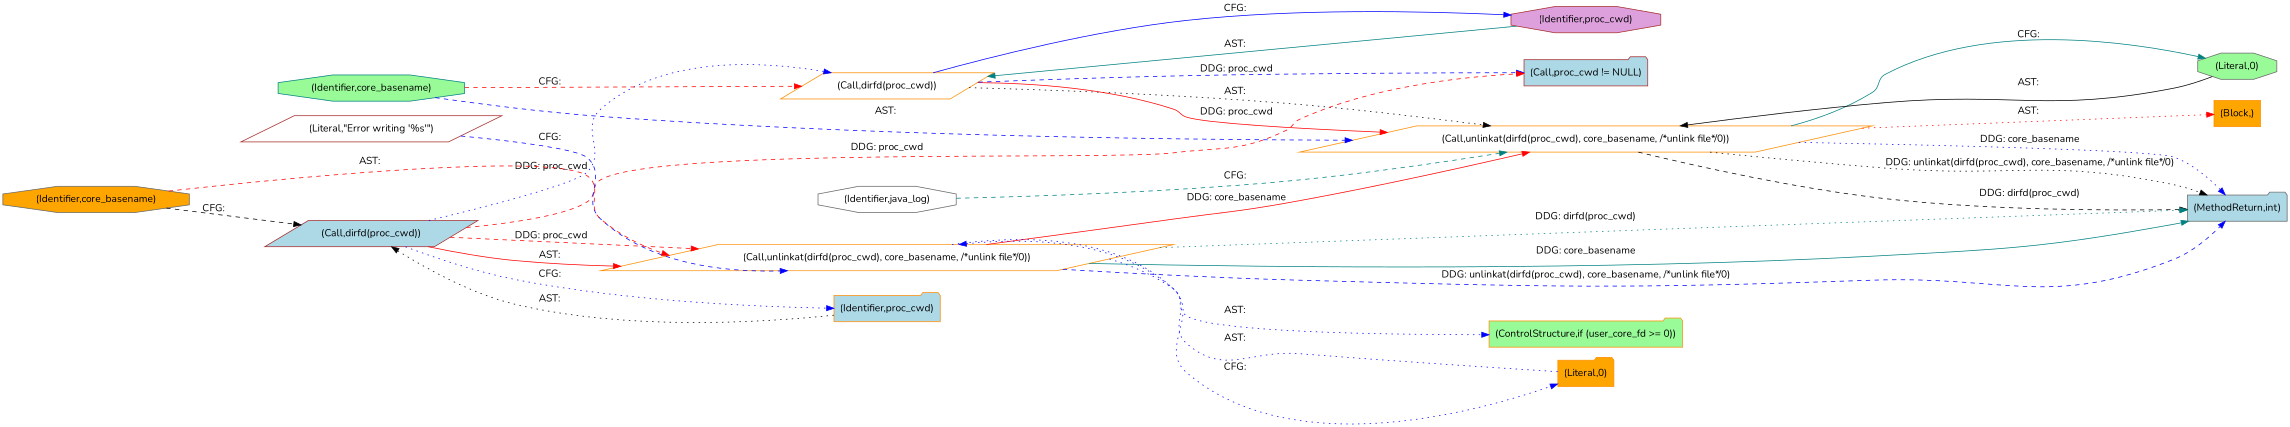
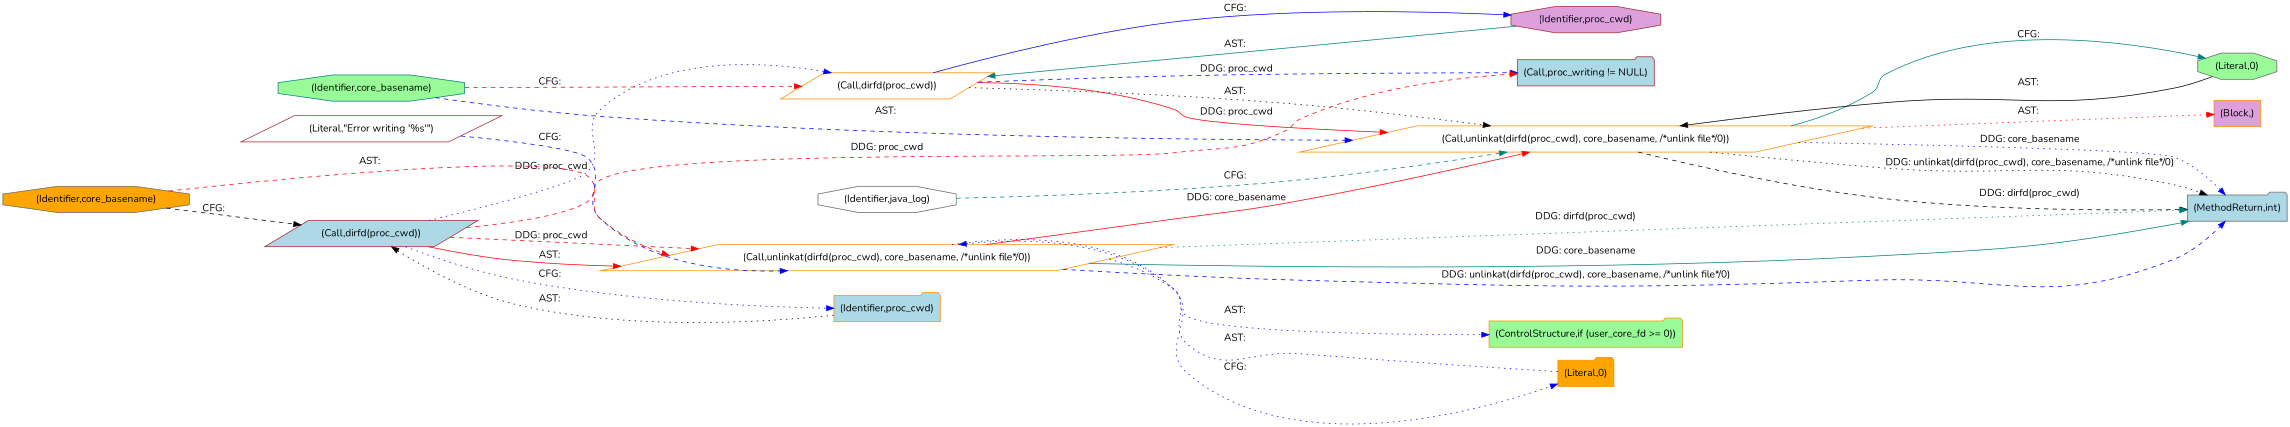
(1586, 73) -> (1586, 73)
(2237, 114) -> (2237, 114)
